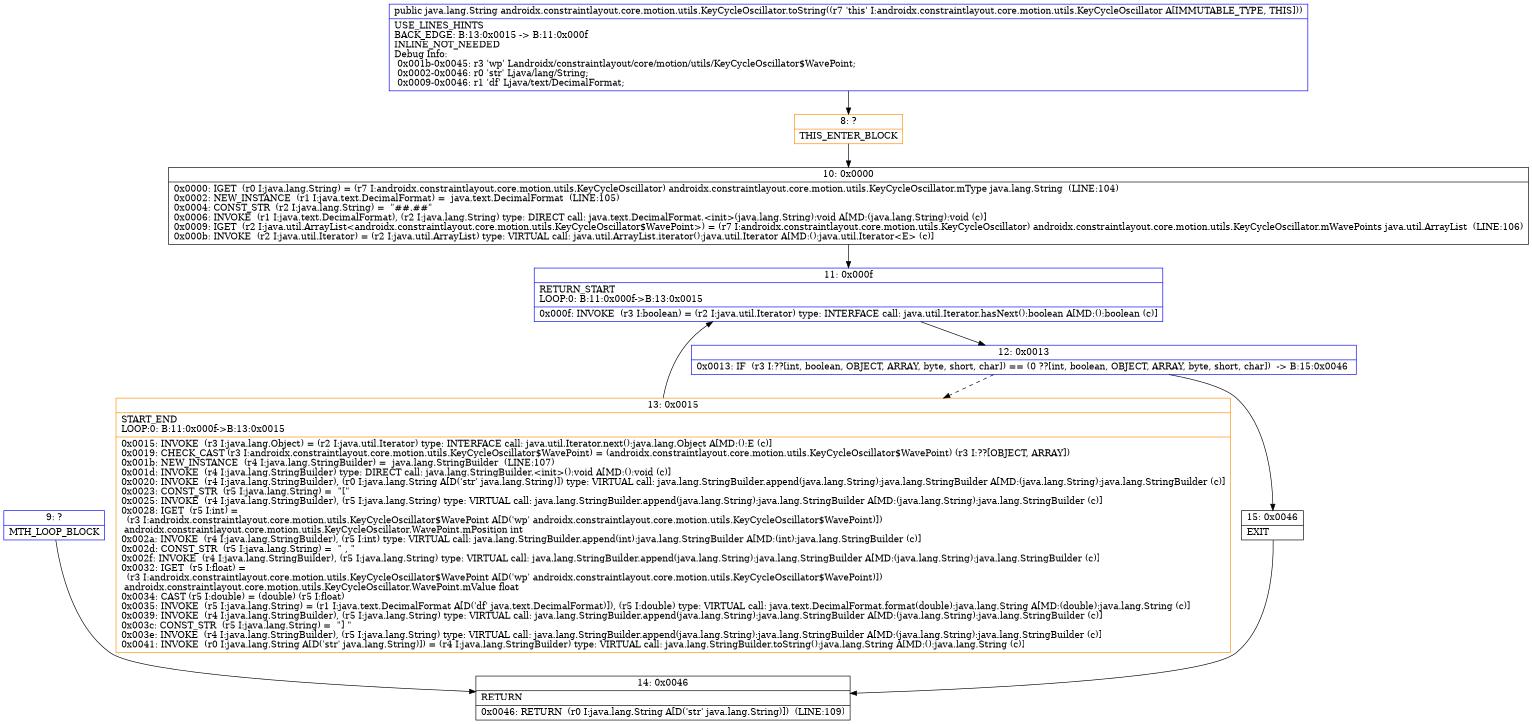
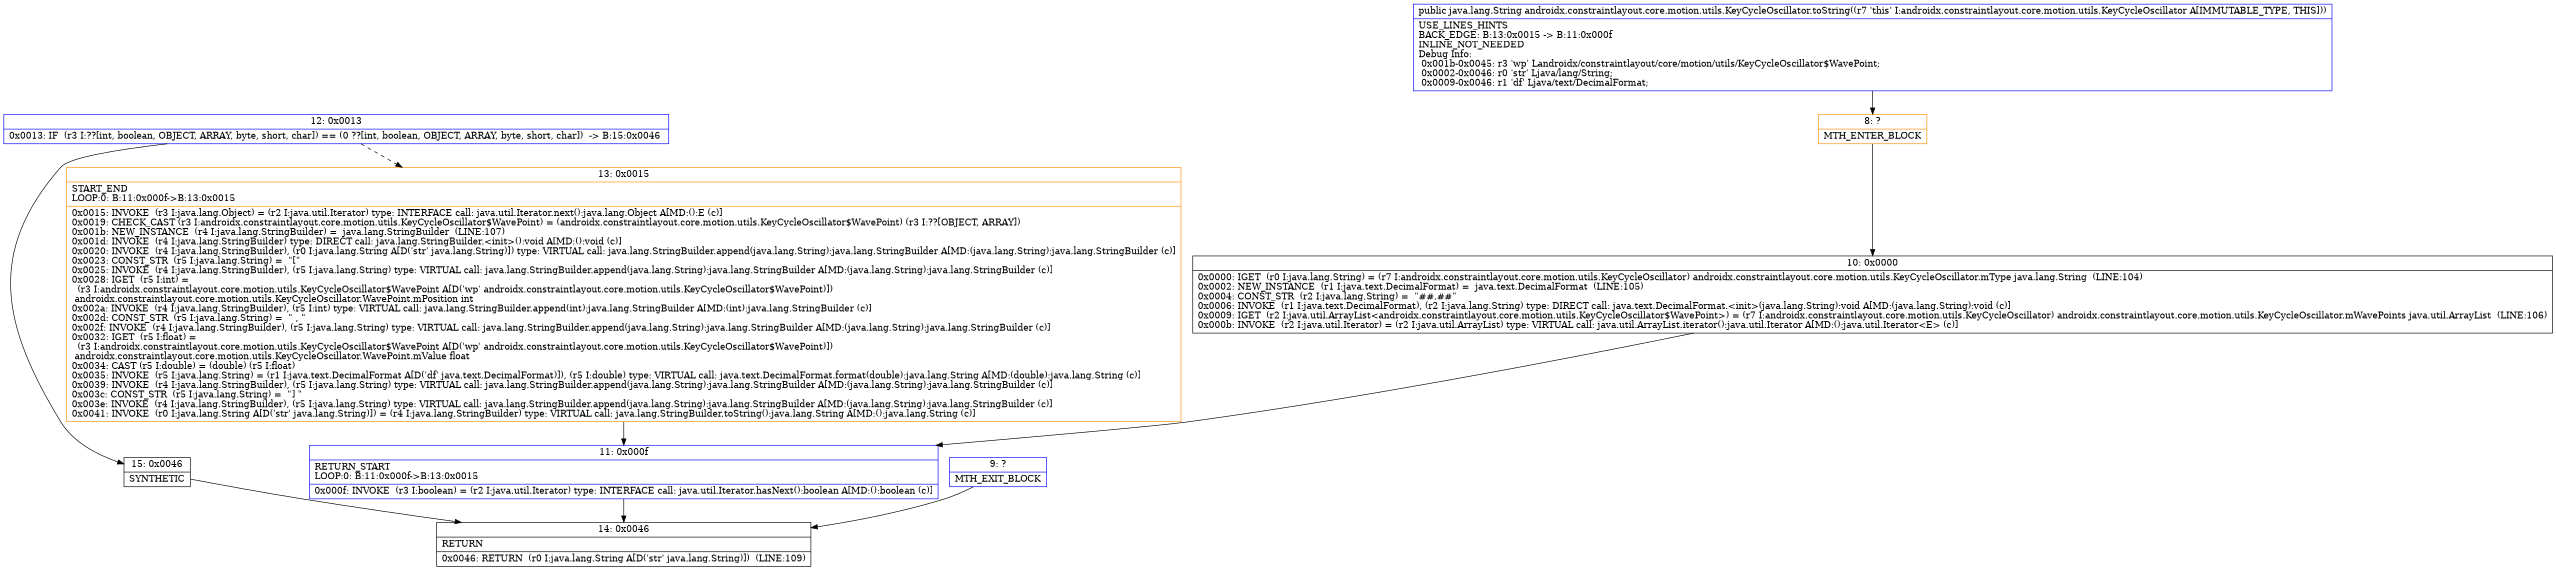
(849, 136) -> (1873, 136)
(950, 332) -> (624, 507)
(54, 532) -> (998, 479)
(1258, 532) -> (157, 479)
